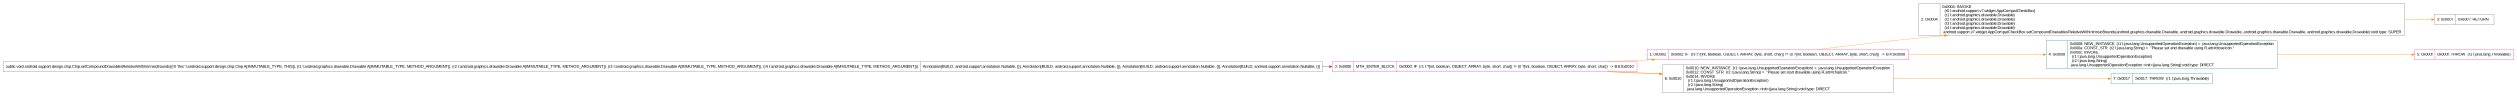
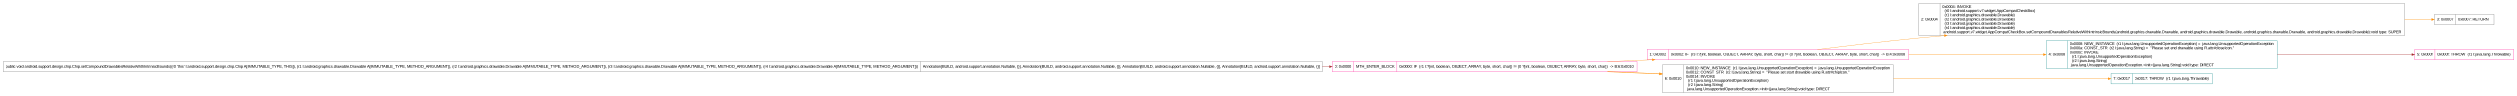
(2345, 55) -> (2345, 55)
